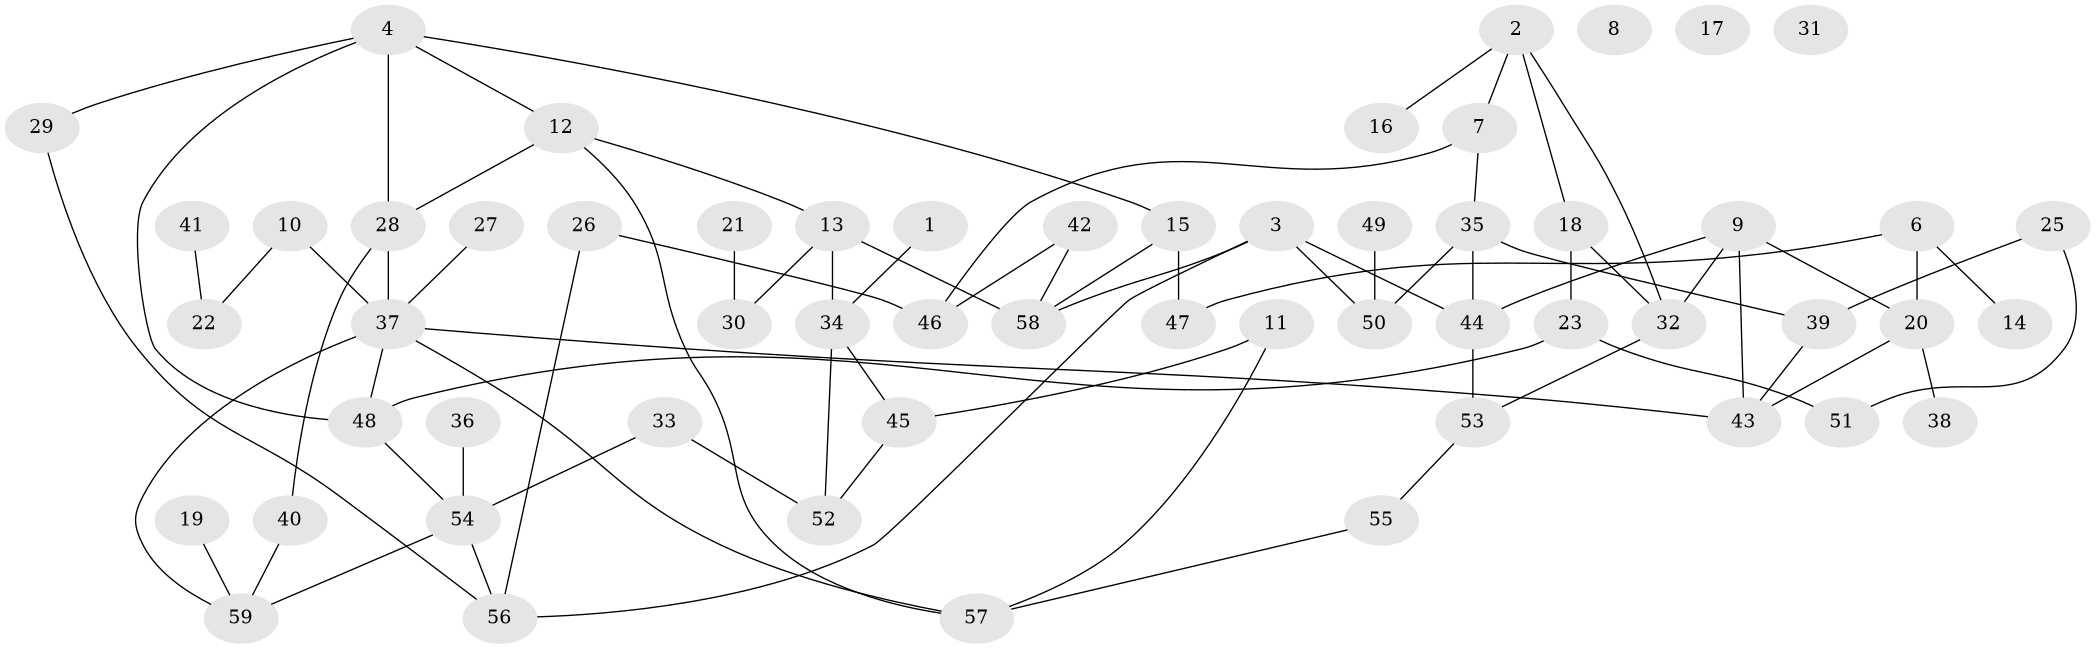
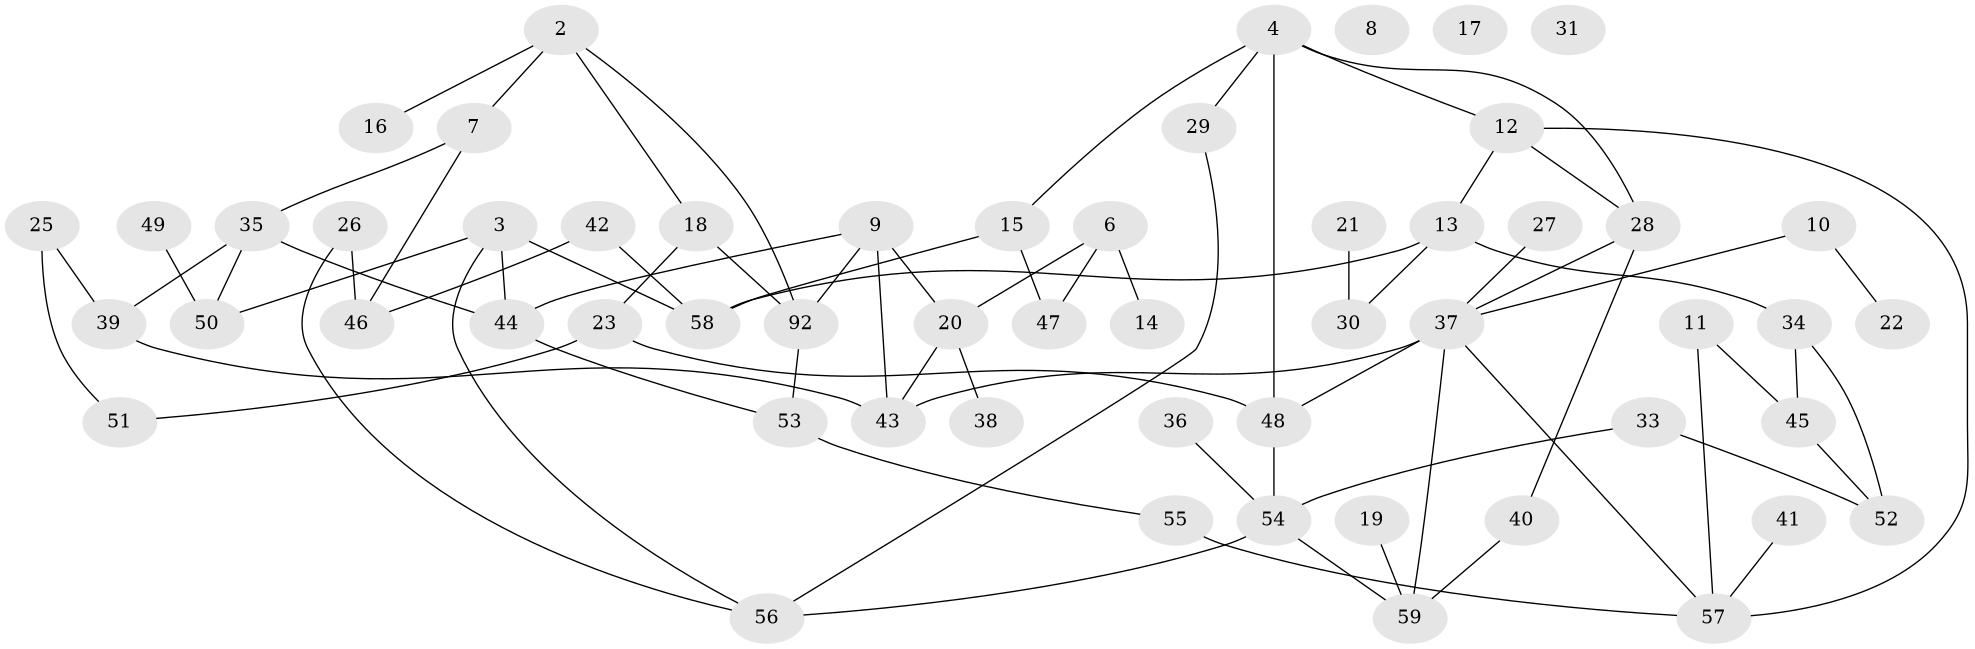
(931, 226) -> none
(198, 275) -> (1751, 570)
(1669, 324) -> (801, 324)
